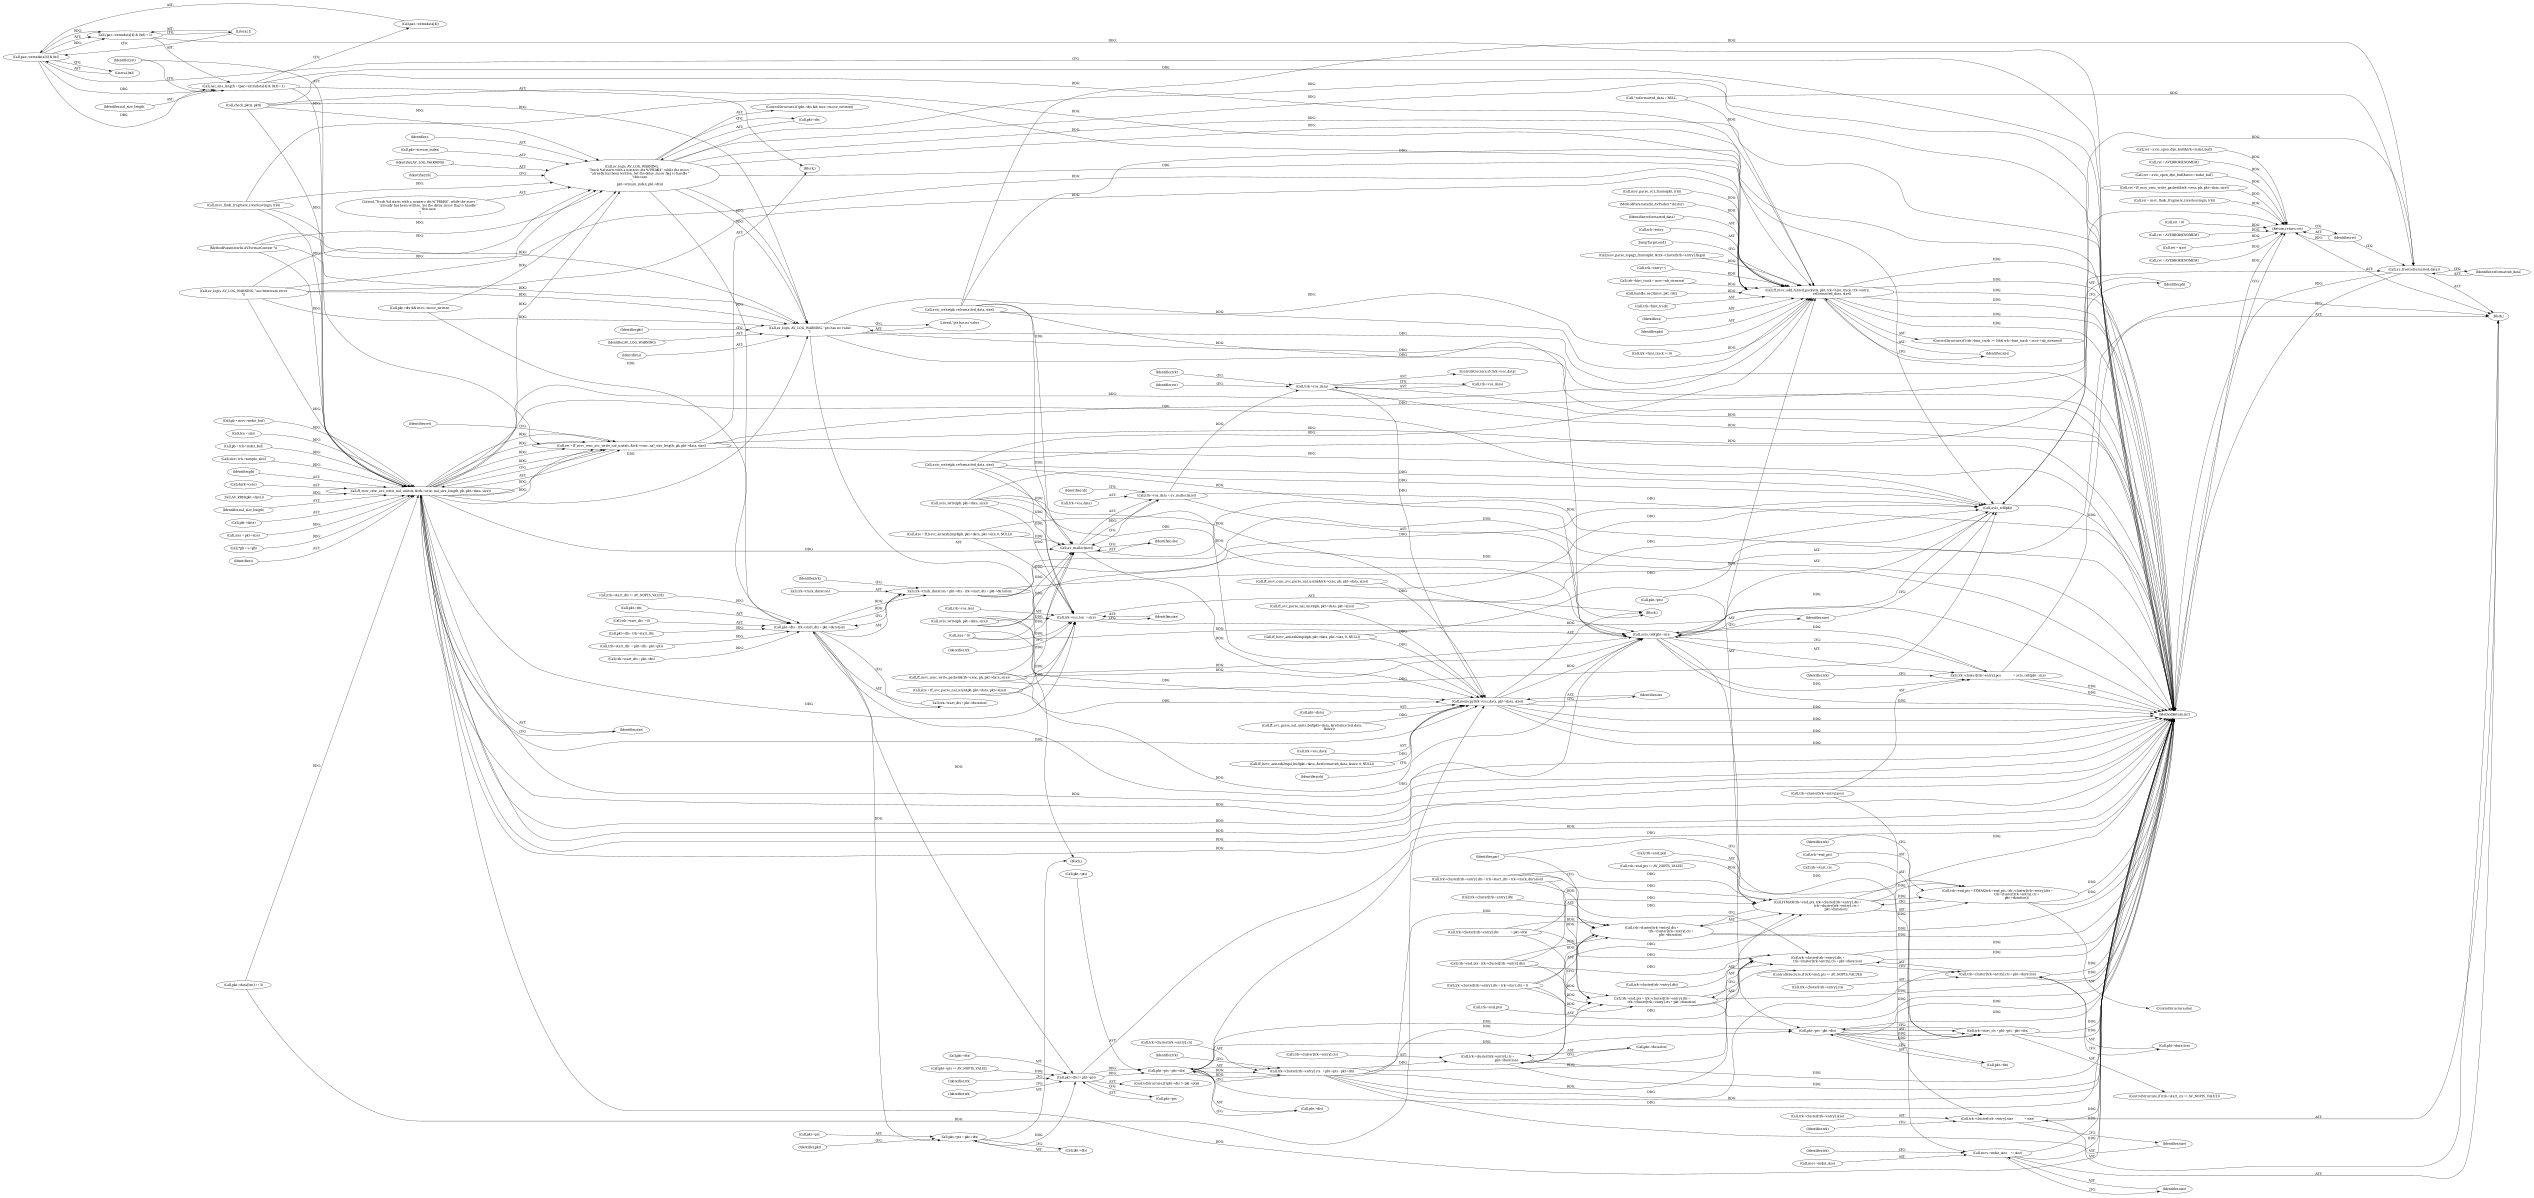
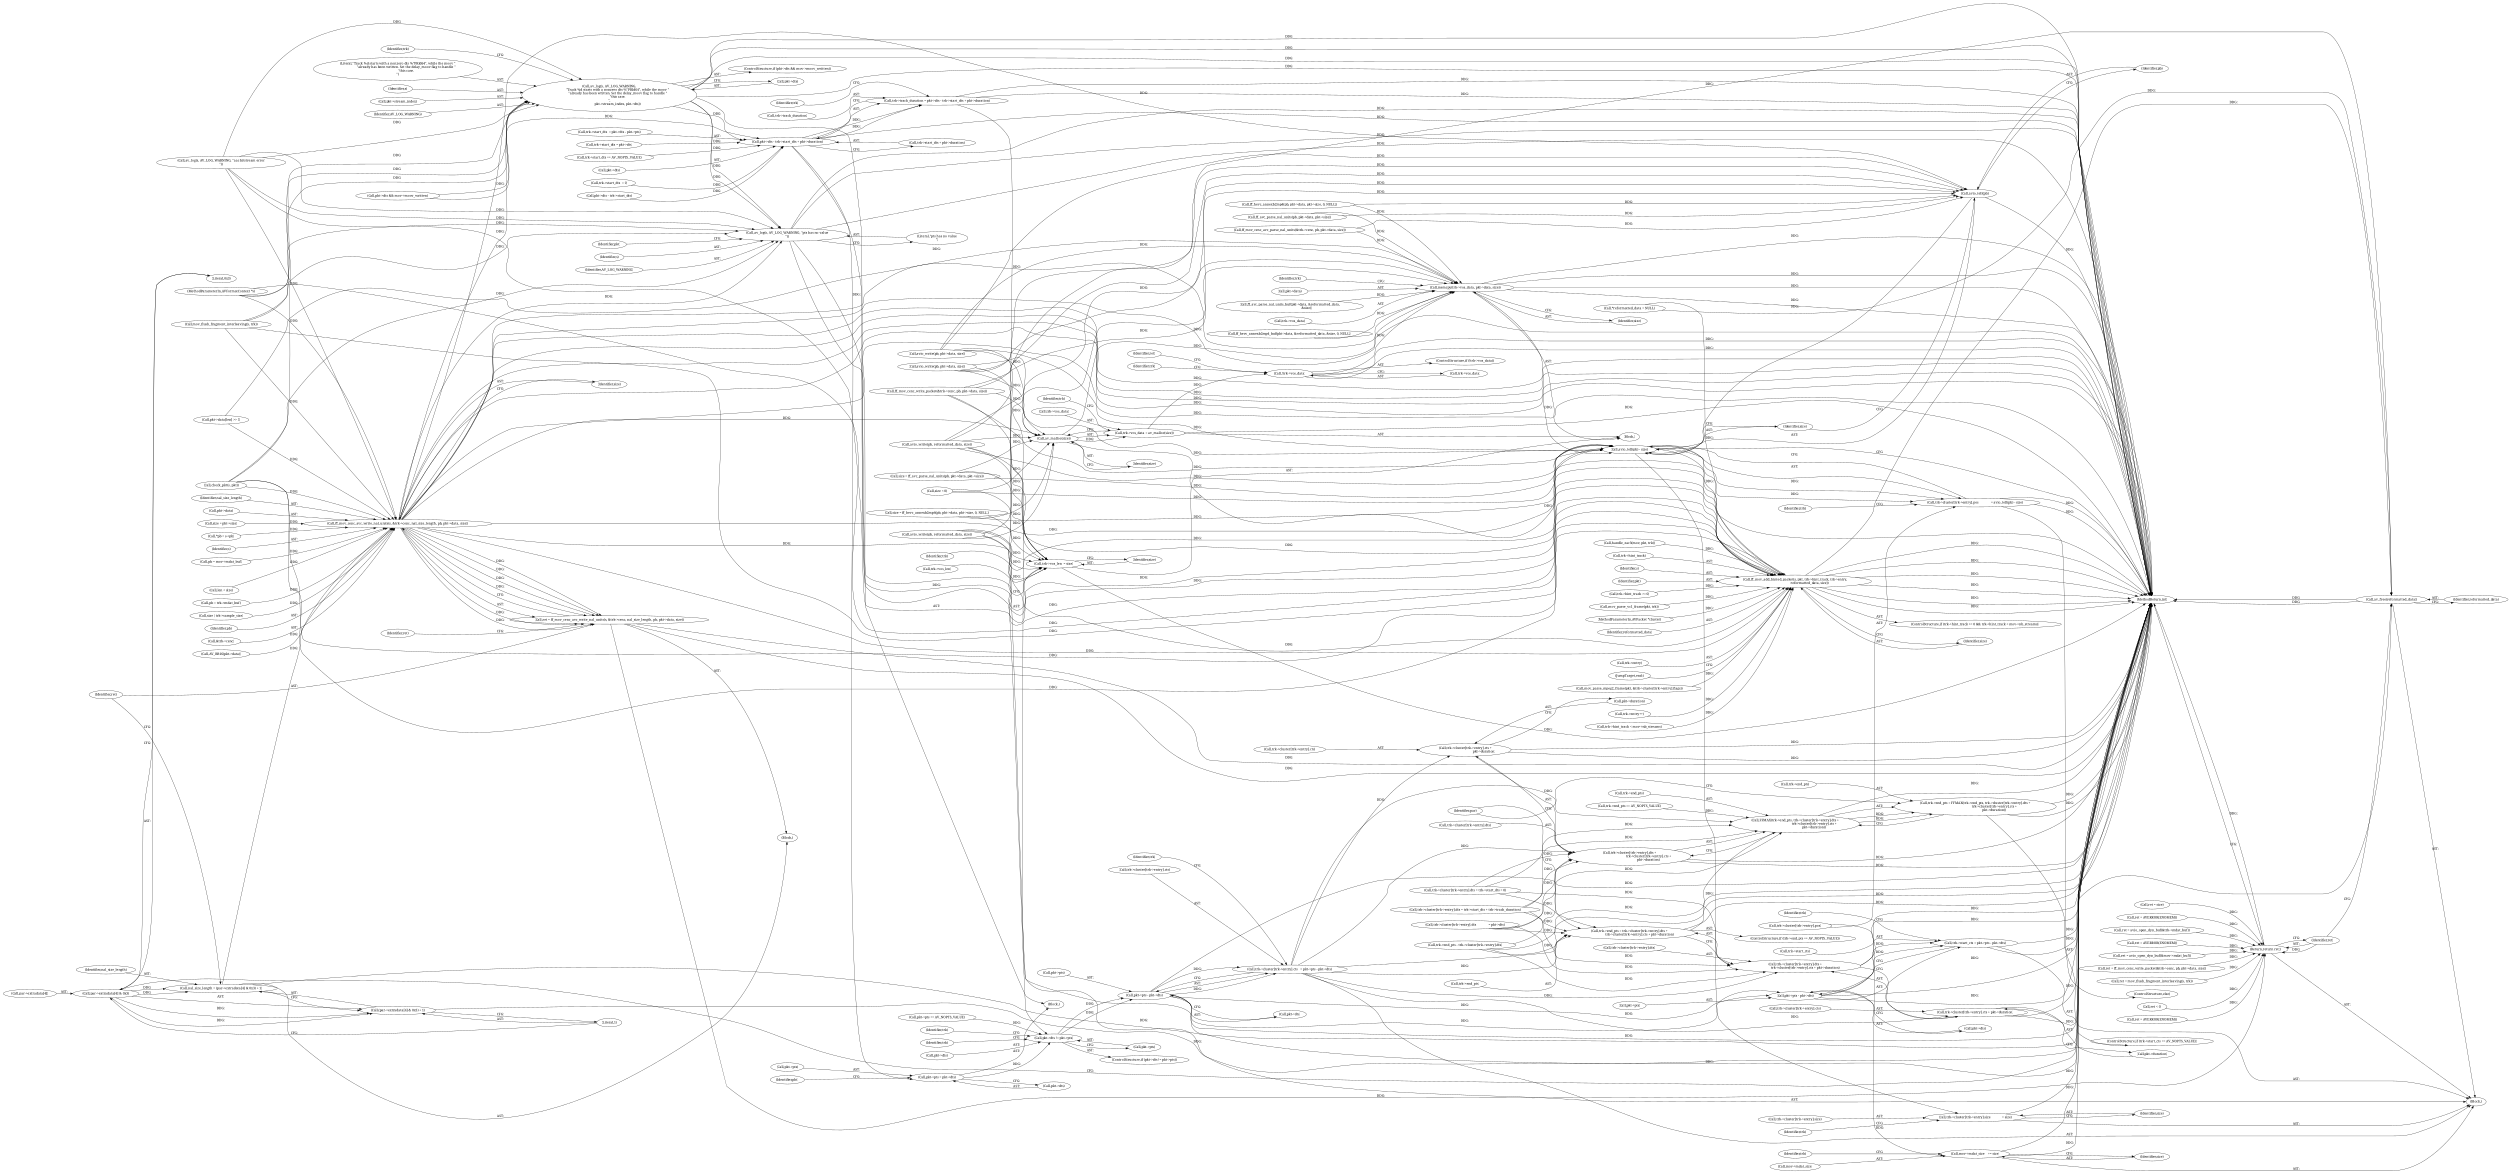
(331, 56) -> (310, 1005)
(740, 623) -> (718, 185)
(740, 637) -> (718, 136)
(1903, 701) -> (1880, 452)
(1610, 828) -> none
